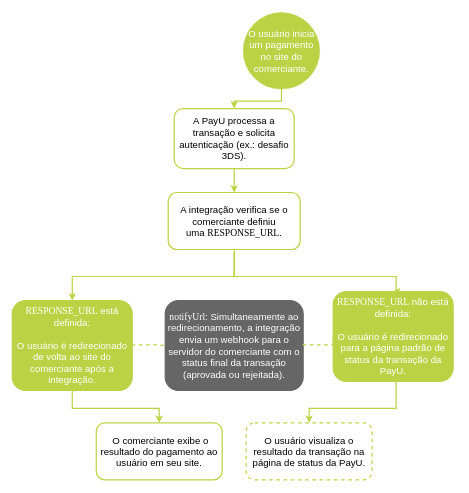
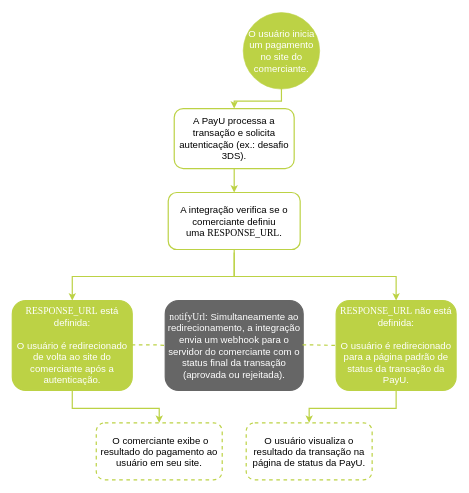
(393, 336) -> (396, 345)
(72, 345) -> (72, 345)
(159, 451) -> (159, 451)
